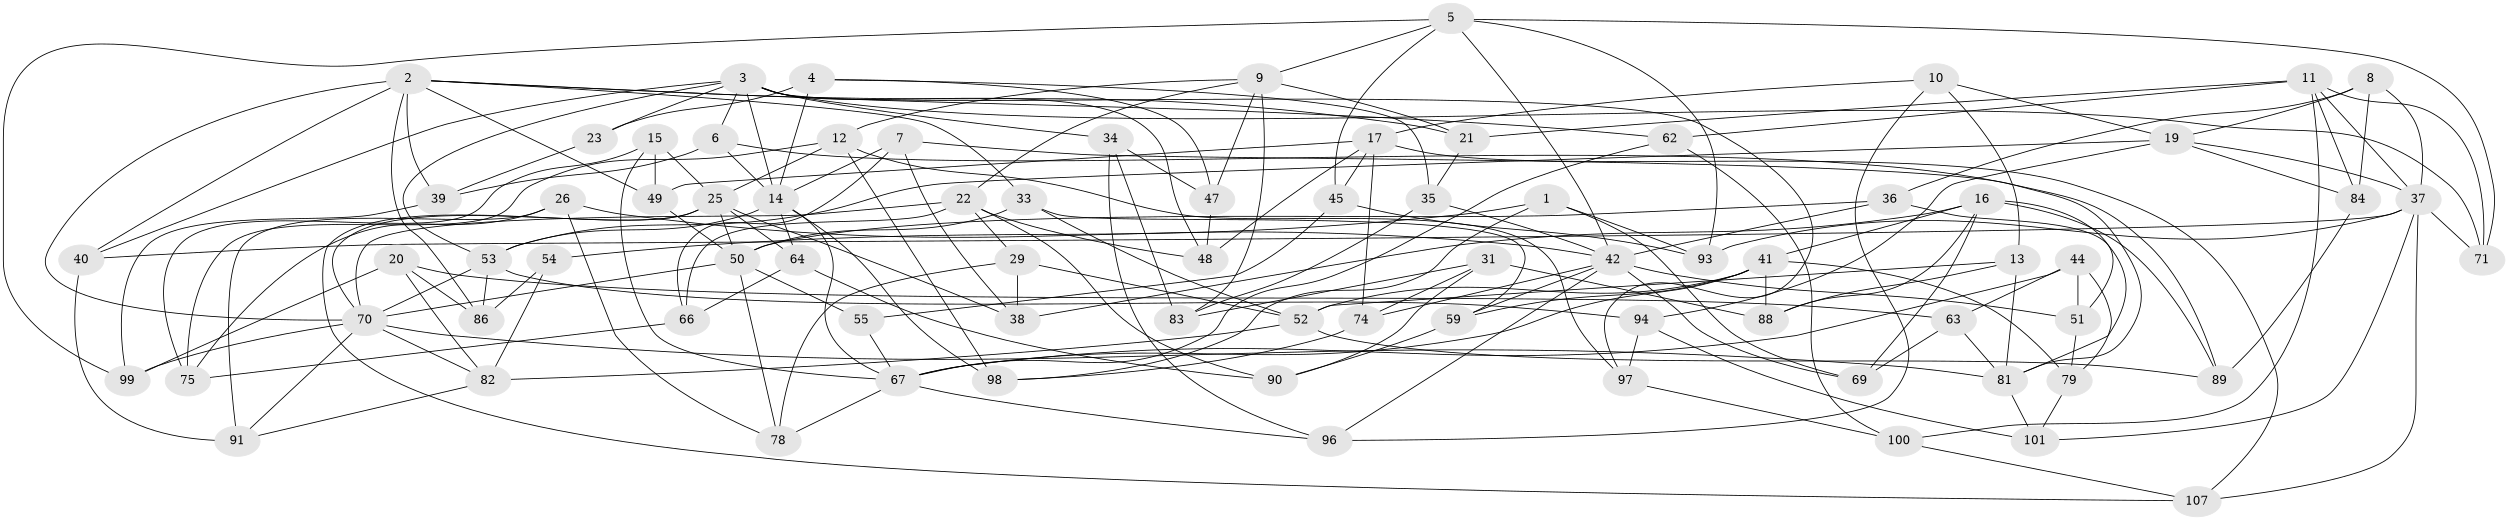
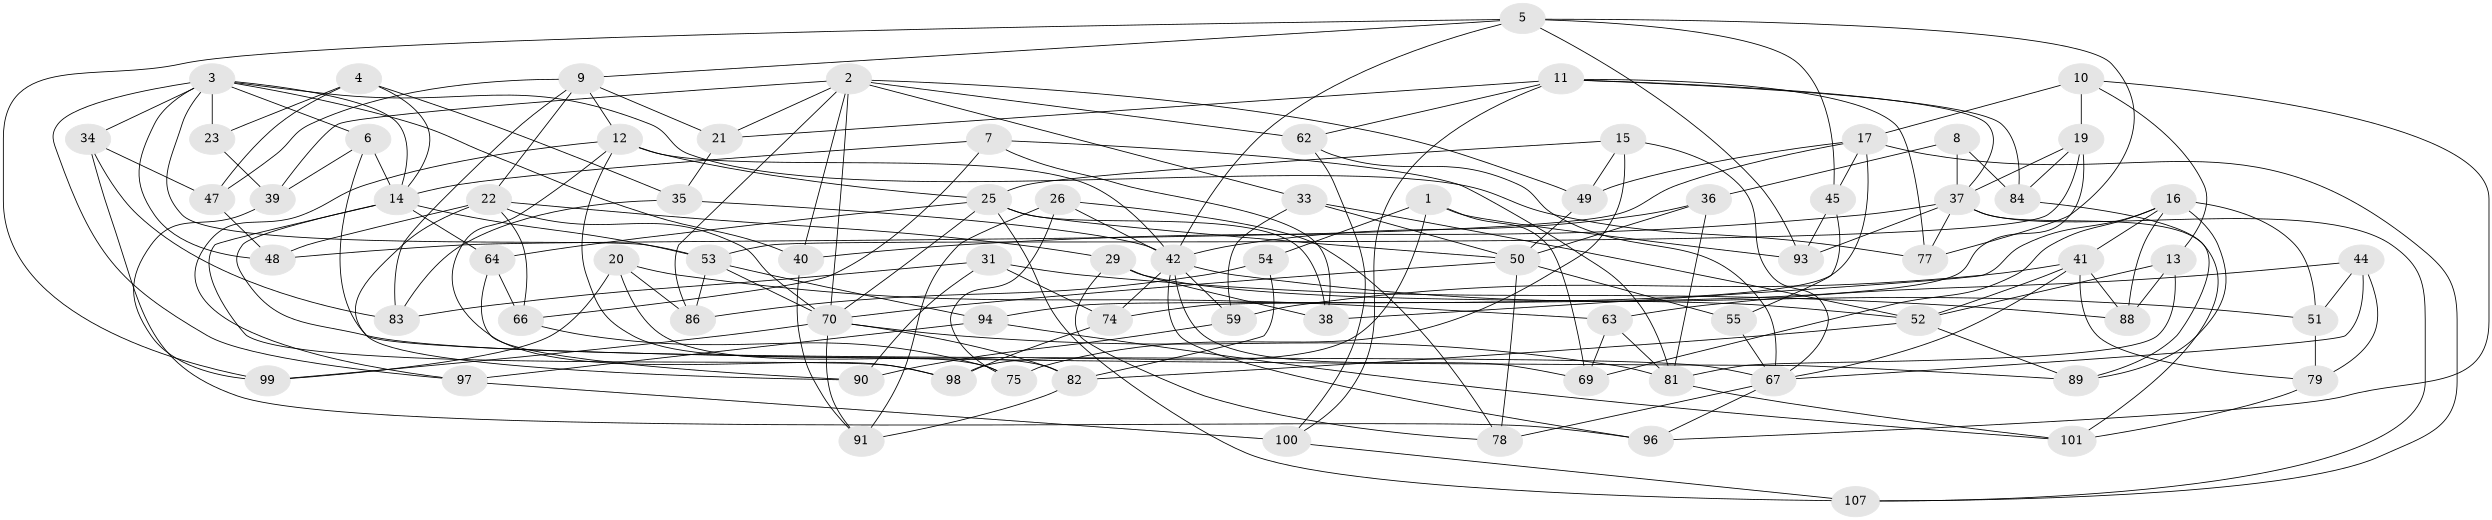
(2274, 114) -> none
none -> (913, 163)
(2482, 260) -> (1925, 260)
